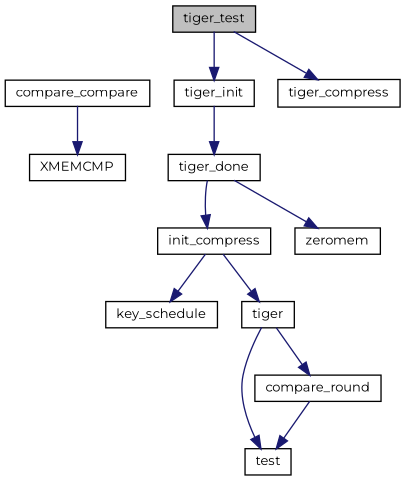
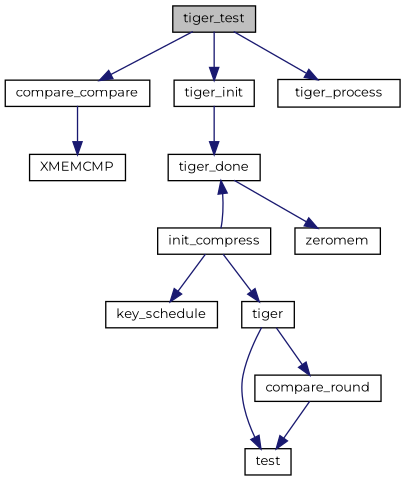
none -> (152, 53)
(339, 93) -> (339, 93)
(205, 198) -> (223, 211)
